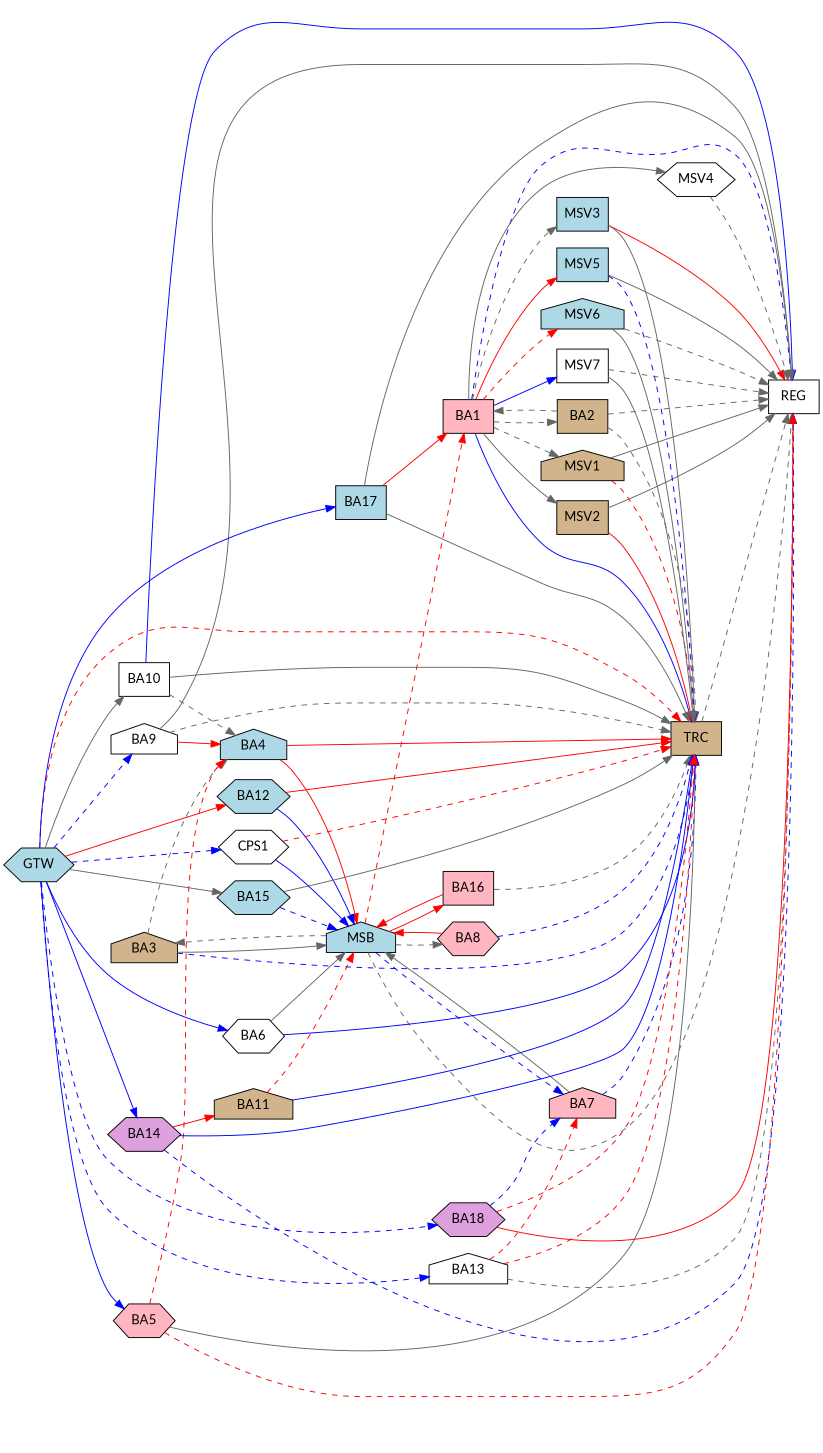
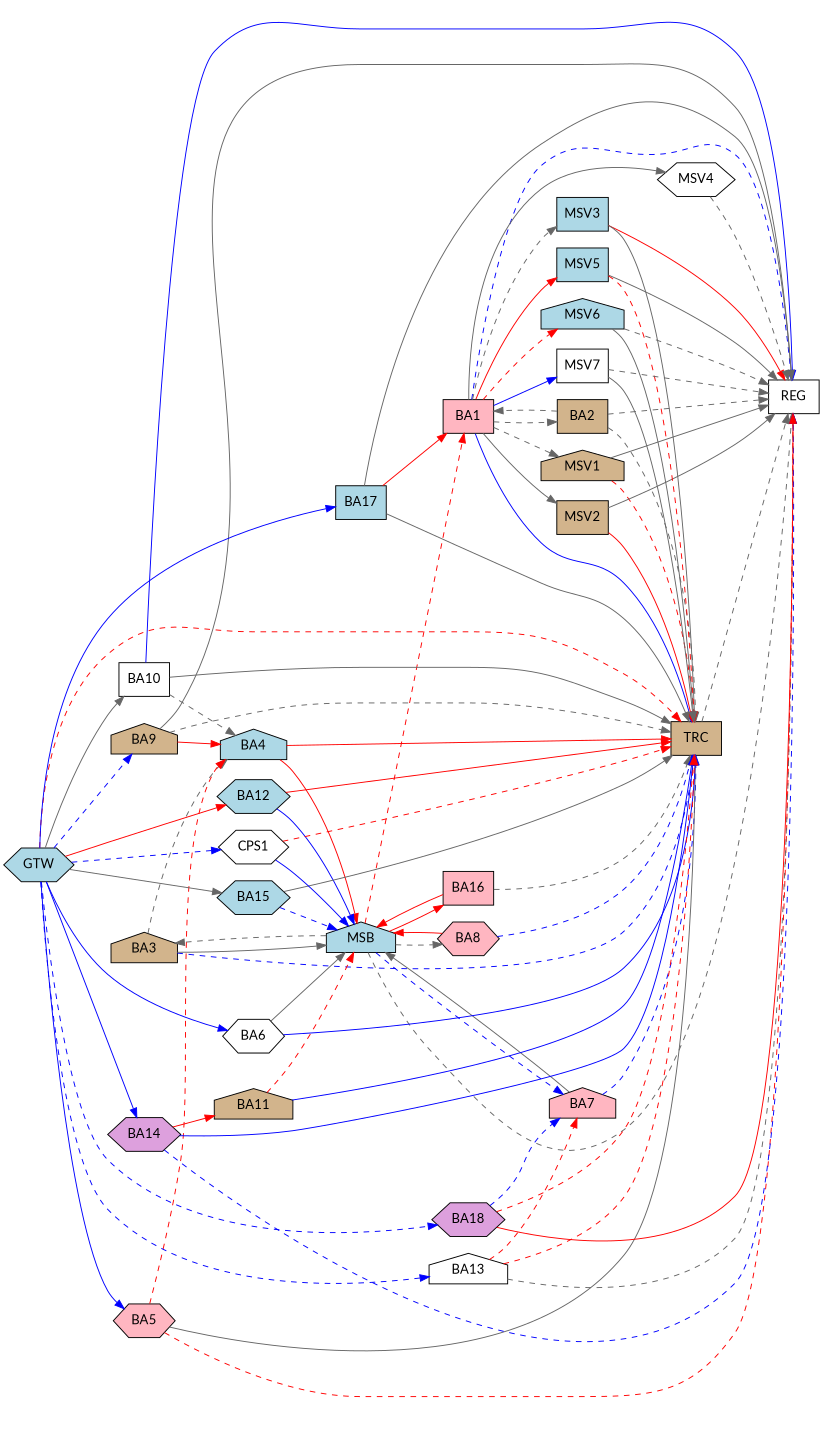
(670, 465) -> (670, 465)
(144, 740) -> (144, 740)
